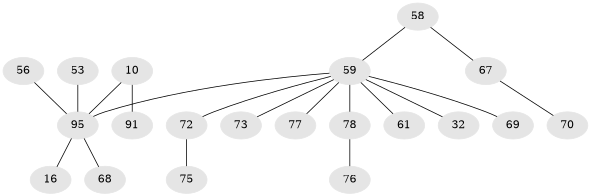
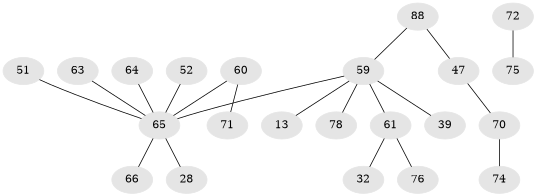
(418, 17) -> (418, 17)
(23, 71) -> (23, 71)
(78, 71) -> (187, 71)
none -> (78, 71)
(132, 71) -> (241, 71)
none -> (132, 71)
(486, 71) -> (459, 71)
(266, 94) -> none
(404, 98) -> (377, 153)
(78, 125) -> (159, 125)
(132, 125) -> (227, 125)
(241, 125) -> (282, 125)
(295, 125) -> none
(513, 125) -> (445, 125)
(350, 153) -> (404, 153)
(51, 180) -> (132, 180)
(105, 180) -> (187, 180)
none -> (499, 180)
